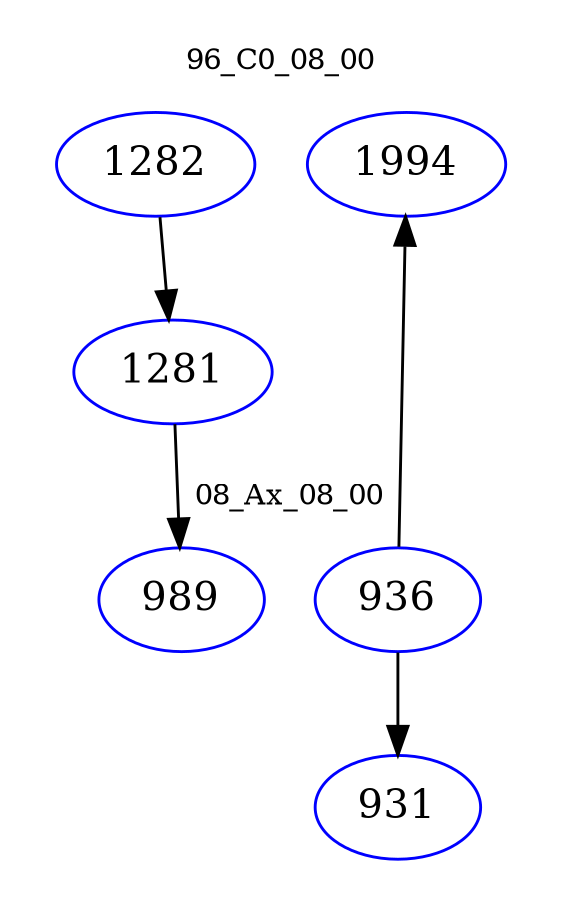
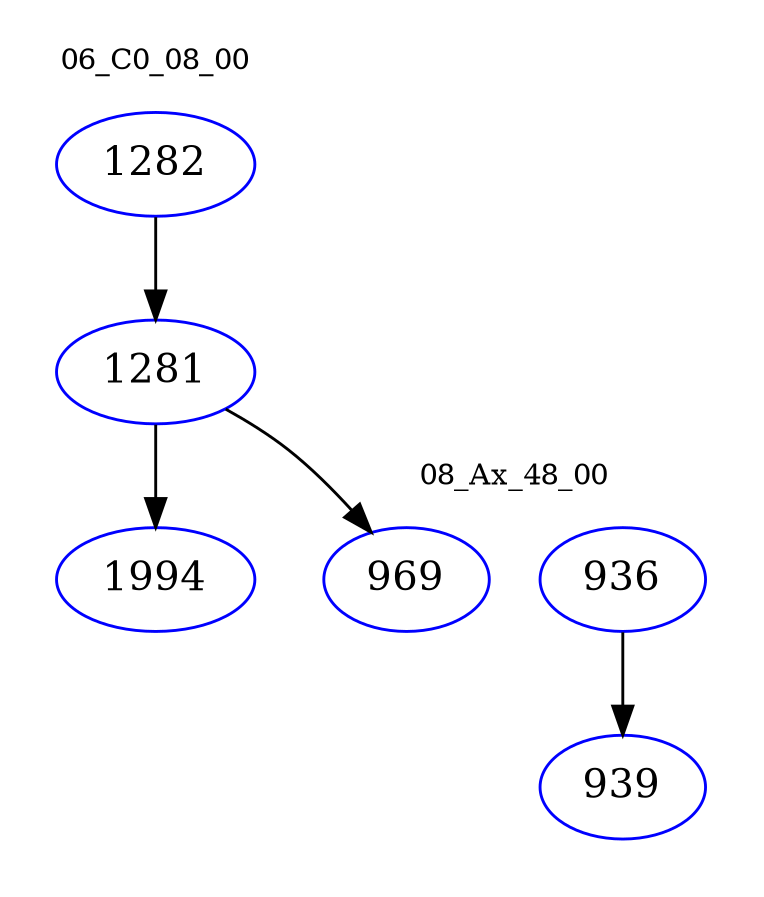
(281, 62) -> (156, 62)
(402, 397) -> (156, 462)
(290, 497) -> (515, 477)
(182, 600) -> (407, 580)
(398, 807) -> (623, 787)
